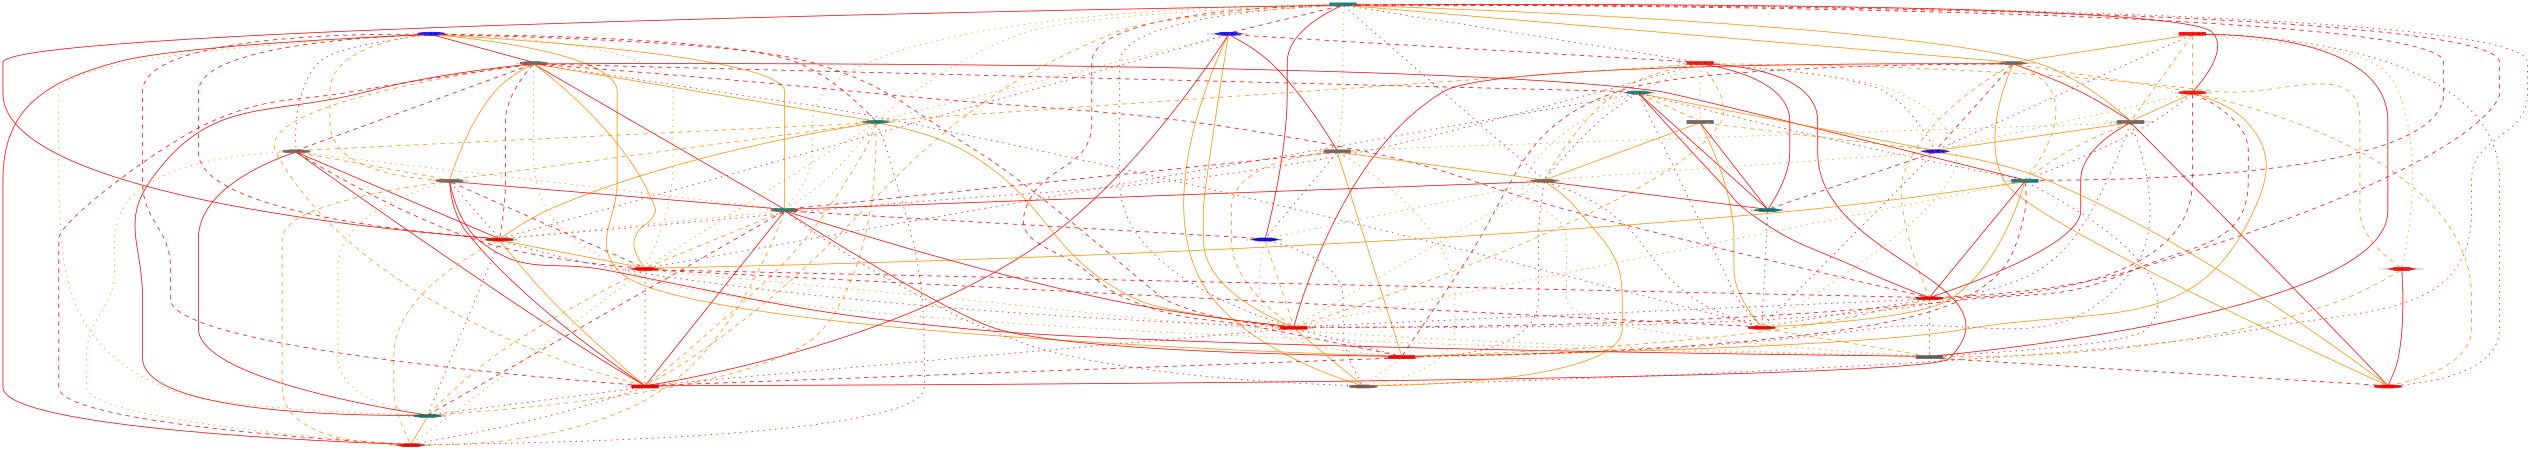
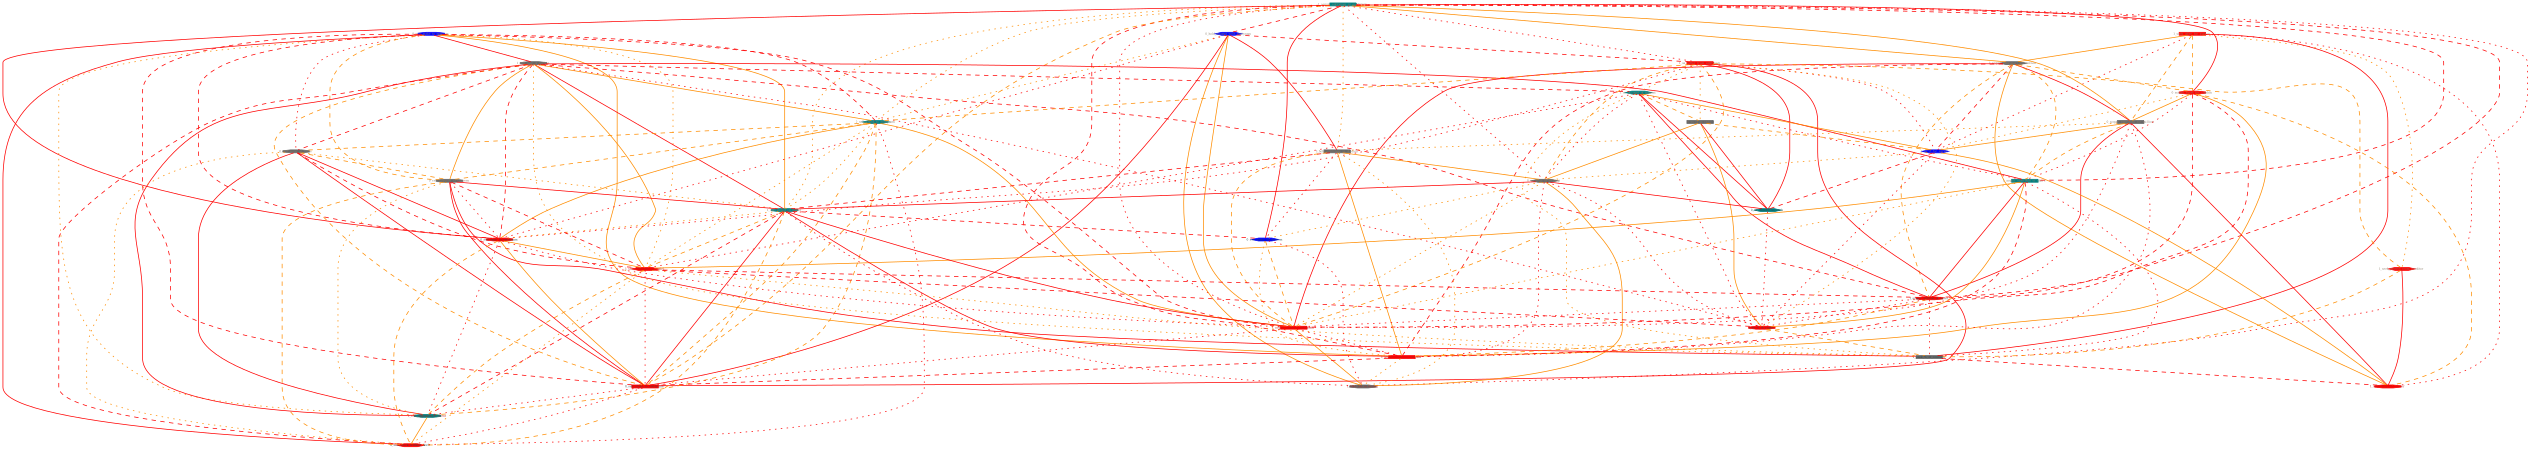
(1228, 34) -> (1228, 34)
